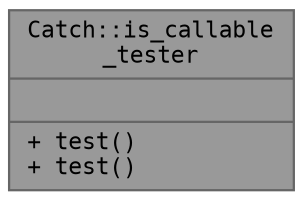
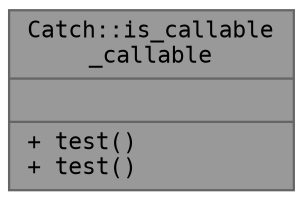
(151, 56) -> (151, 56)
